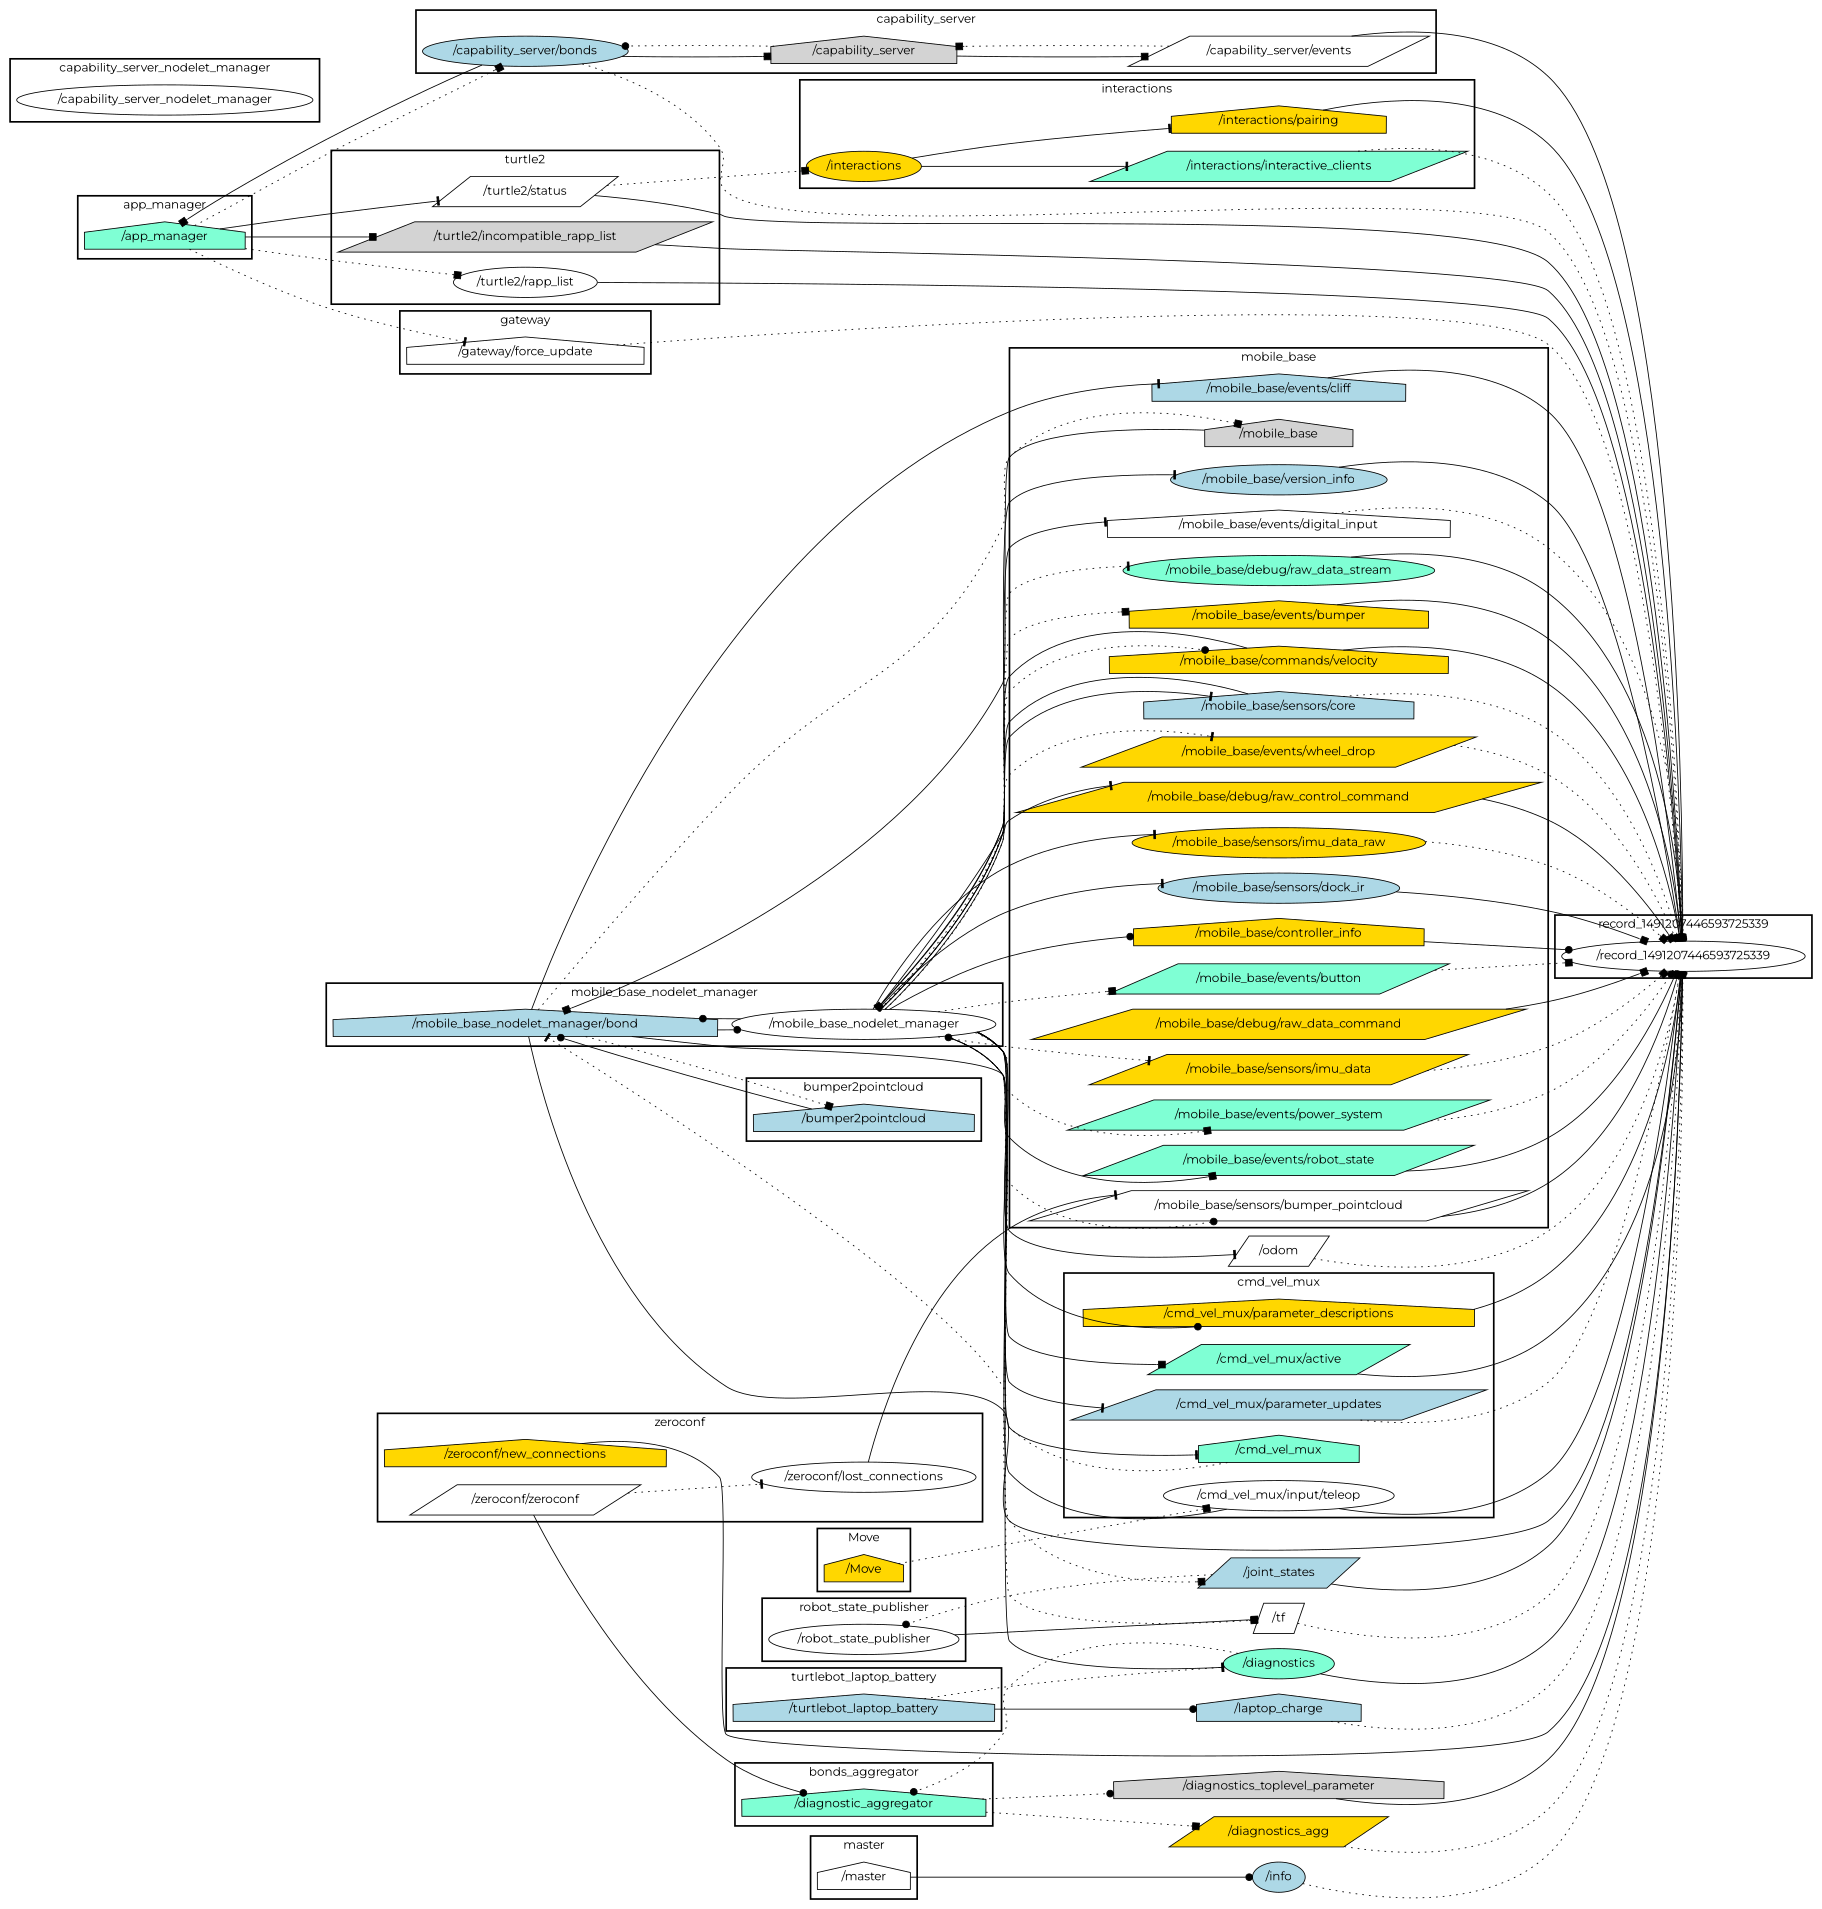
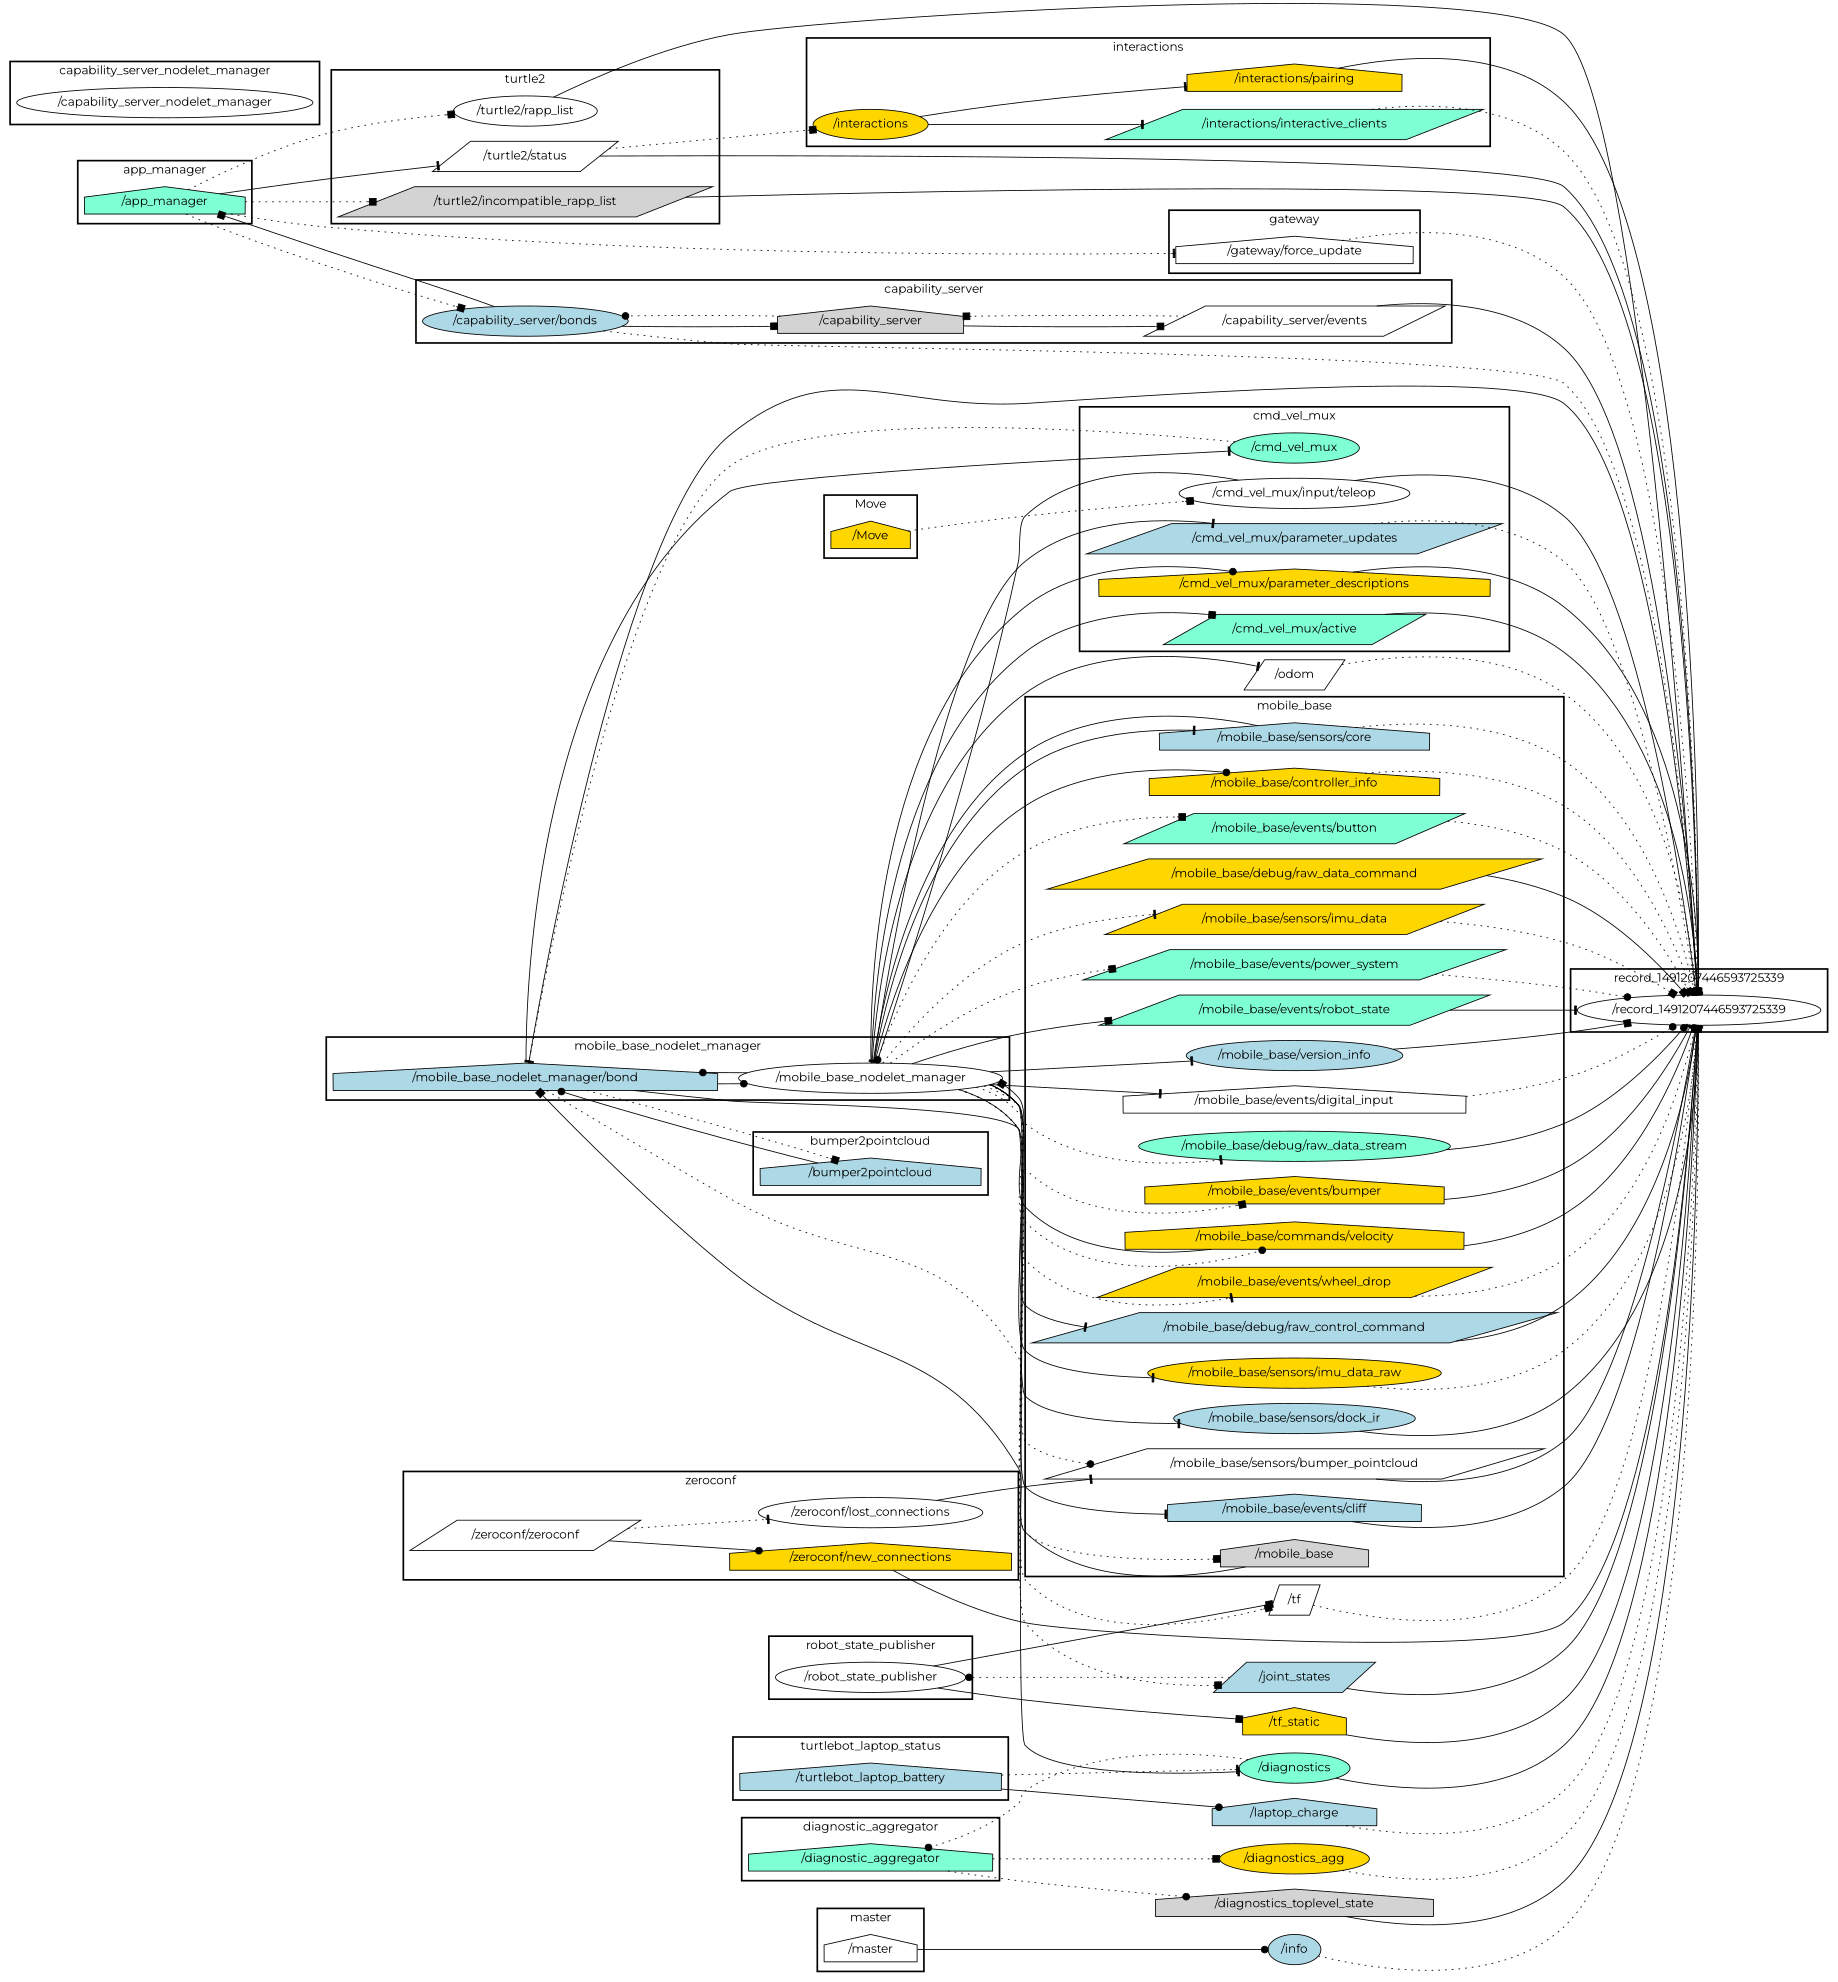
(307, 237) -> (307, 202)
(1279, 797) -> (1295, 1328)
(1495, 946) -> (1573, 813)
(1279, 1450) -> (1295, 448)
(864, 1678) -> (871, 1747)
(642, 1680) -> (682, 1546)
none -> (1295, 1723)
(864, 1773) -> (871, 1827)
(1279, 1786) -> (1295, 1904)
(1279, 1832) -> (1295, 1859)
